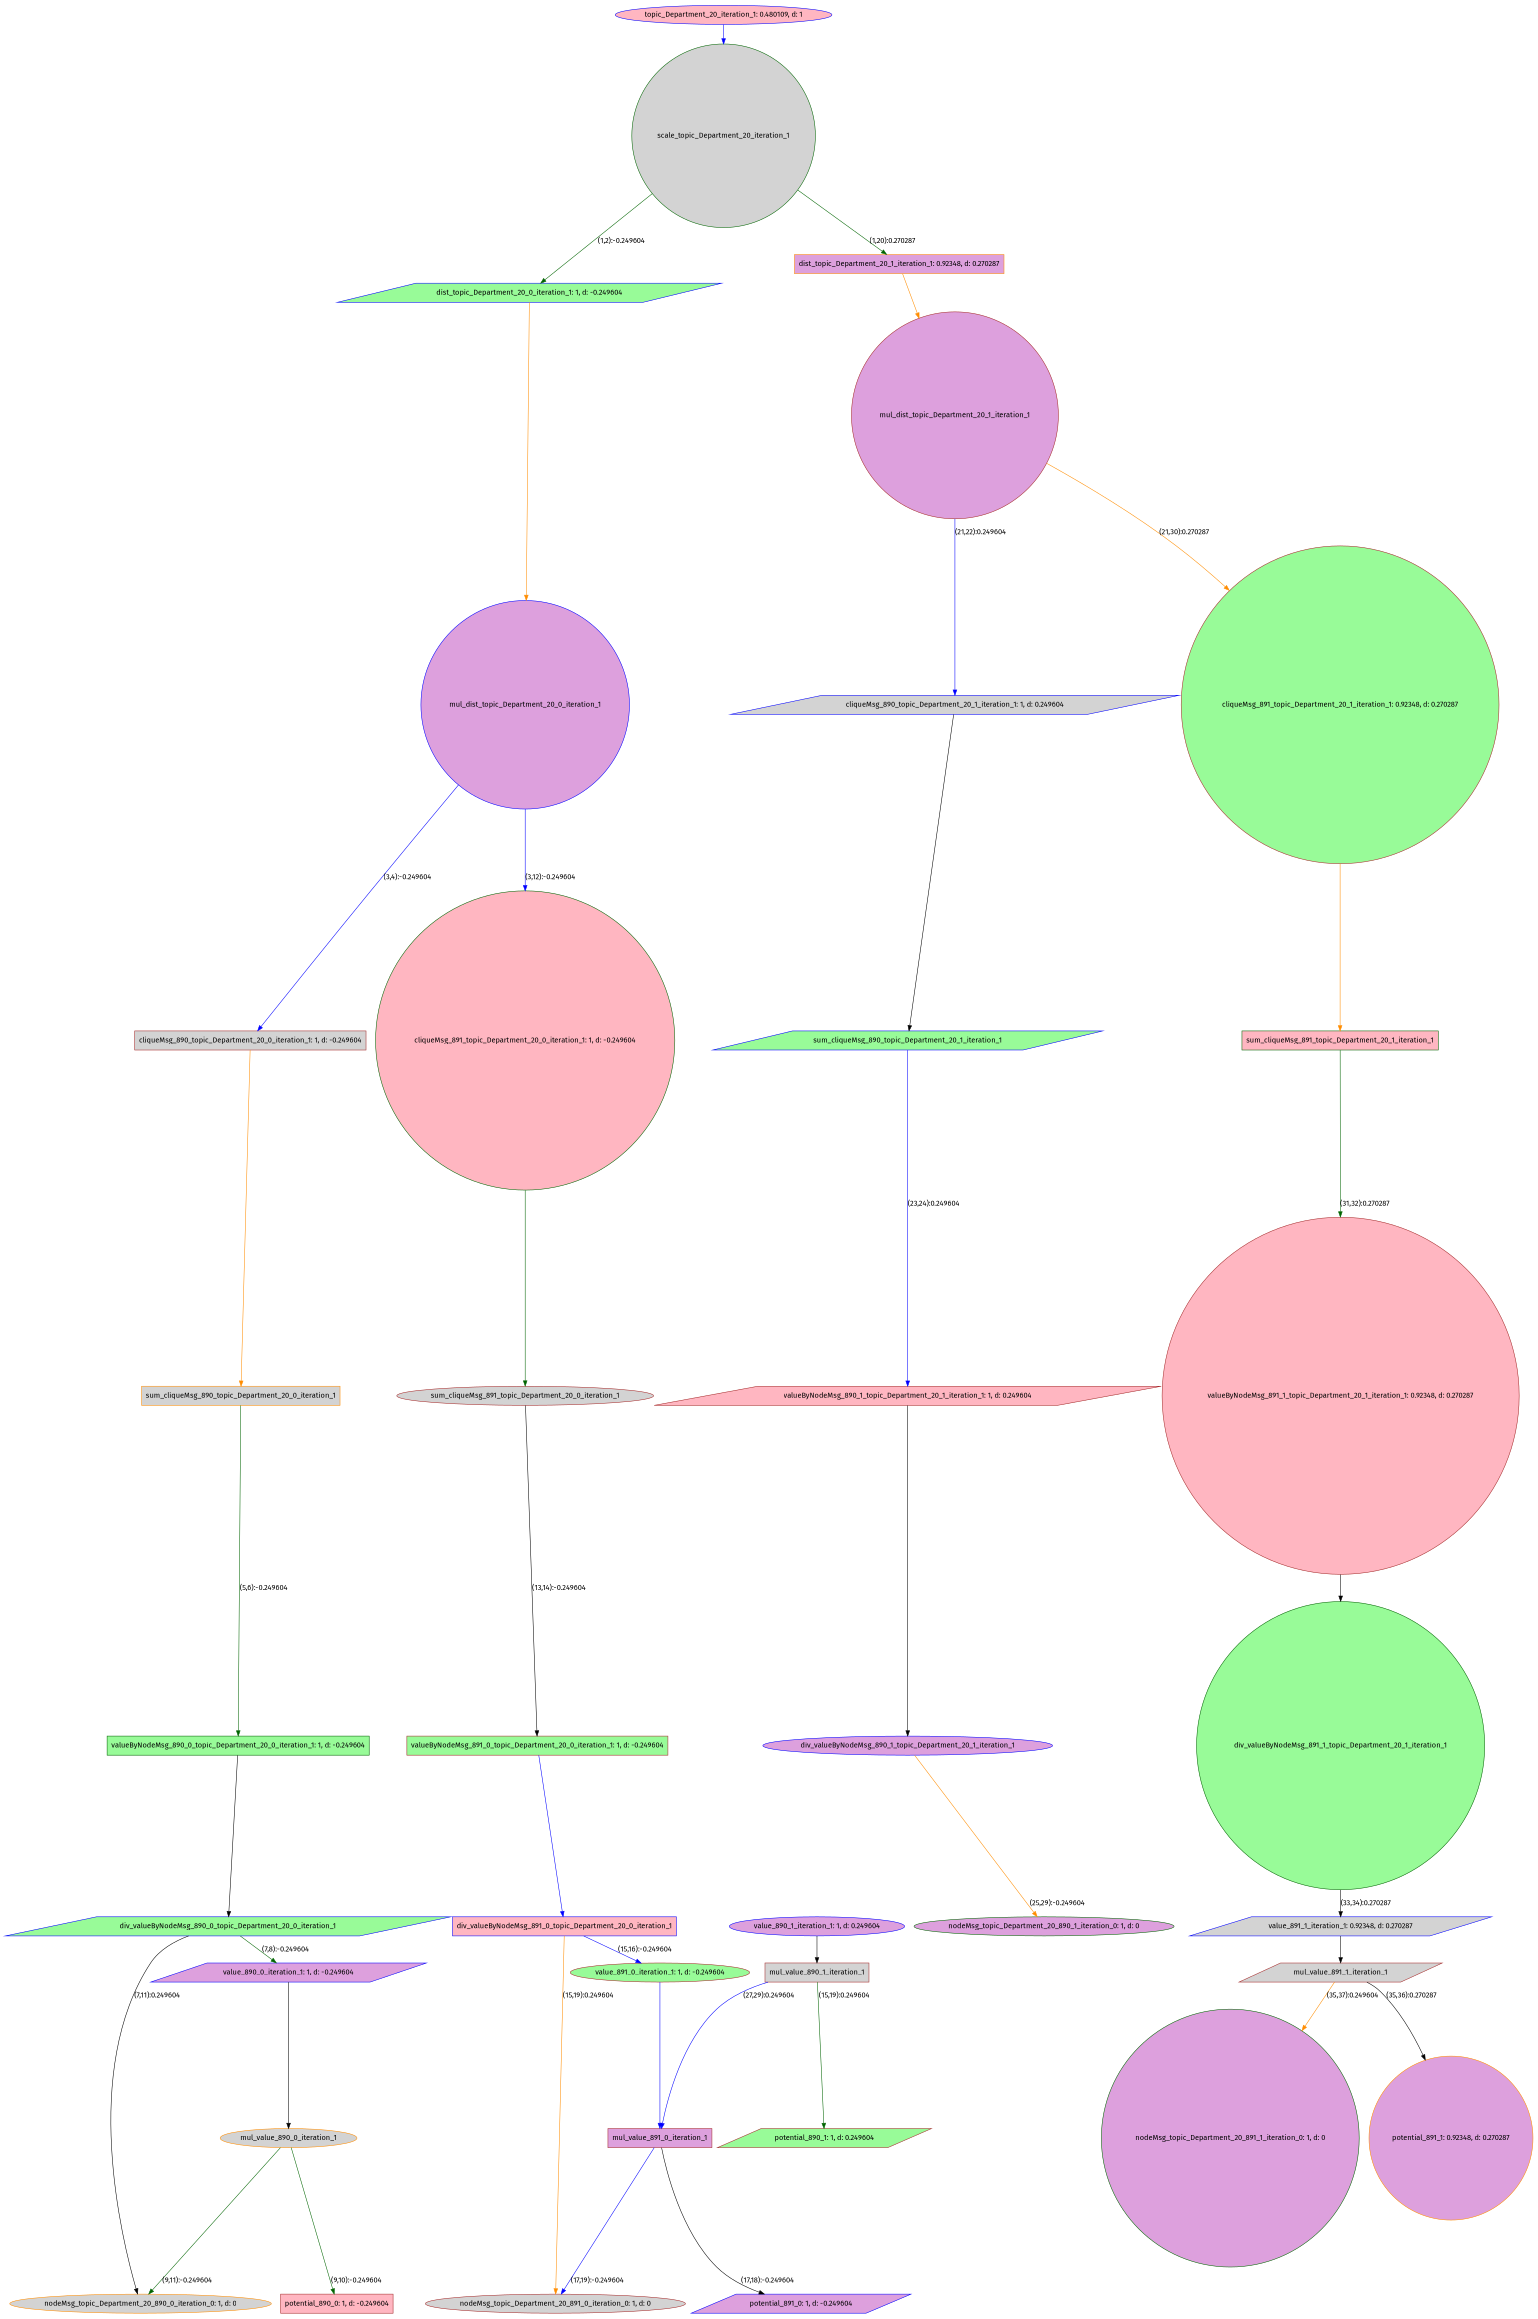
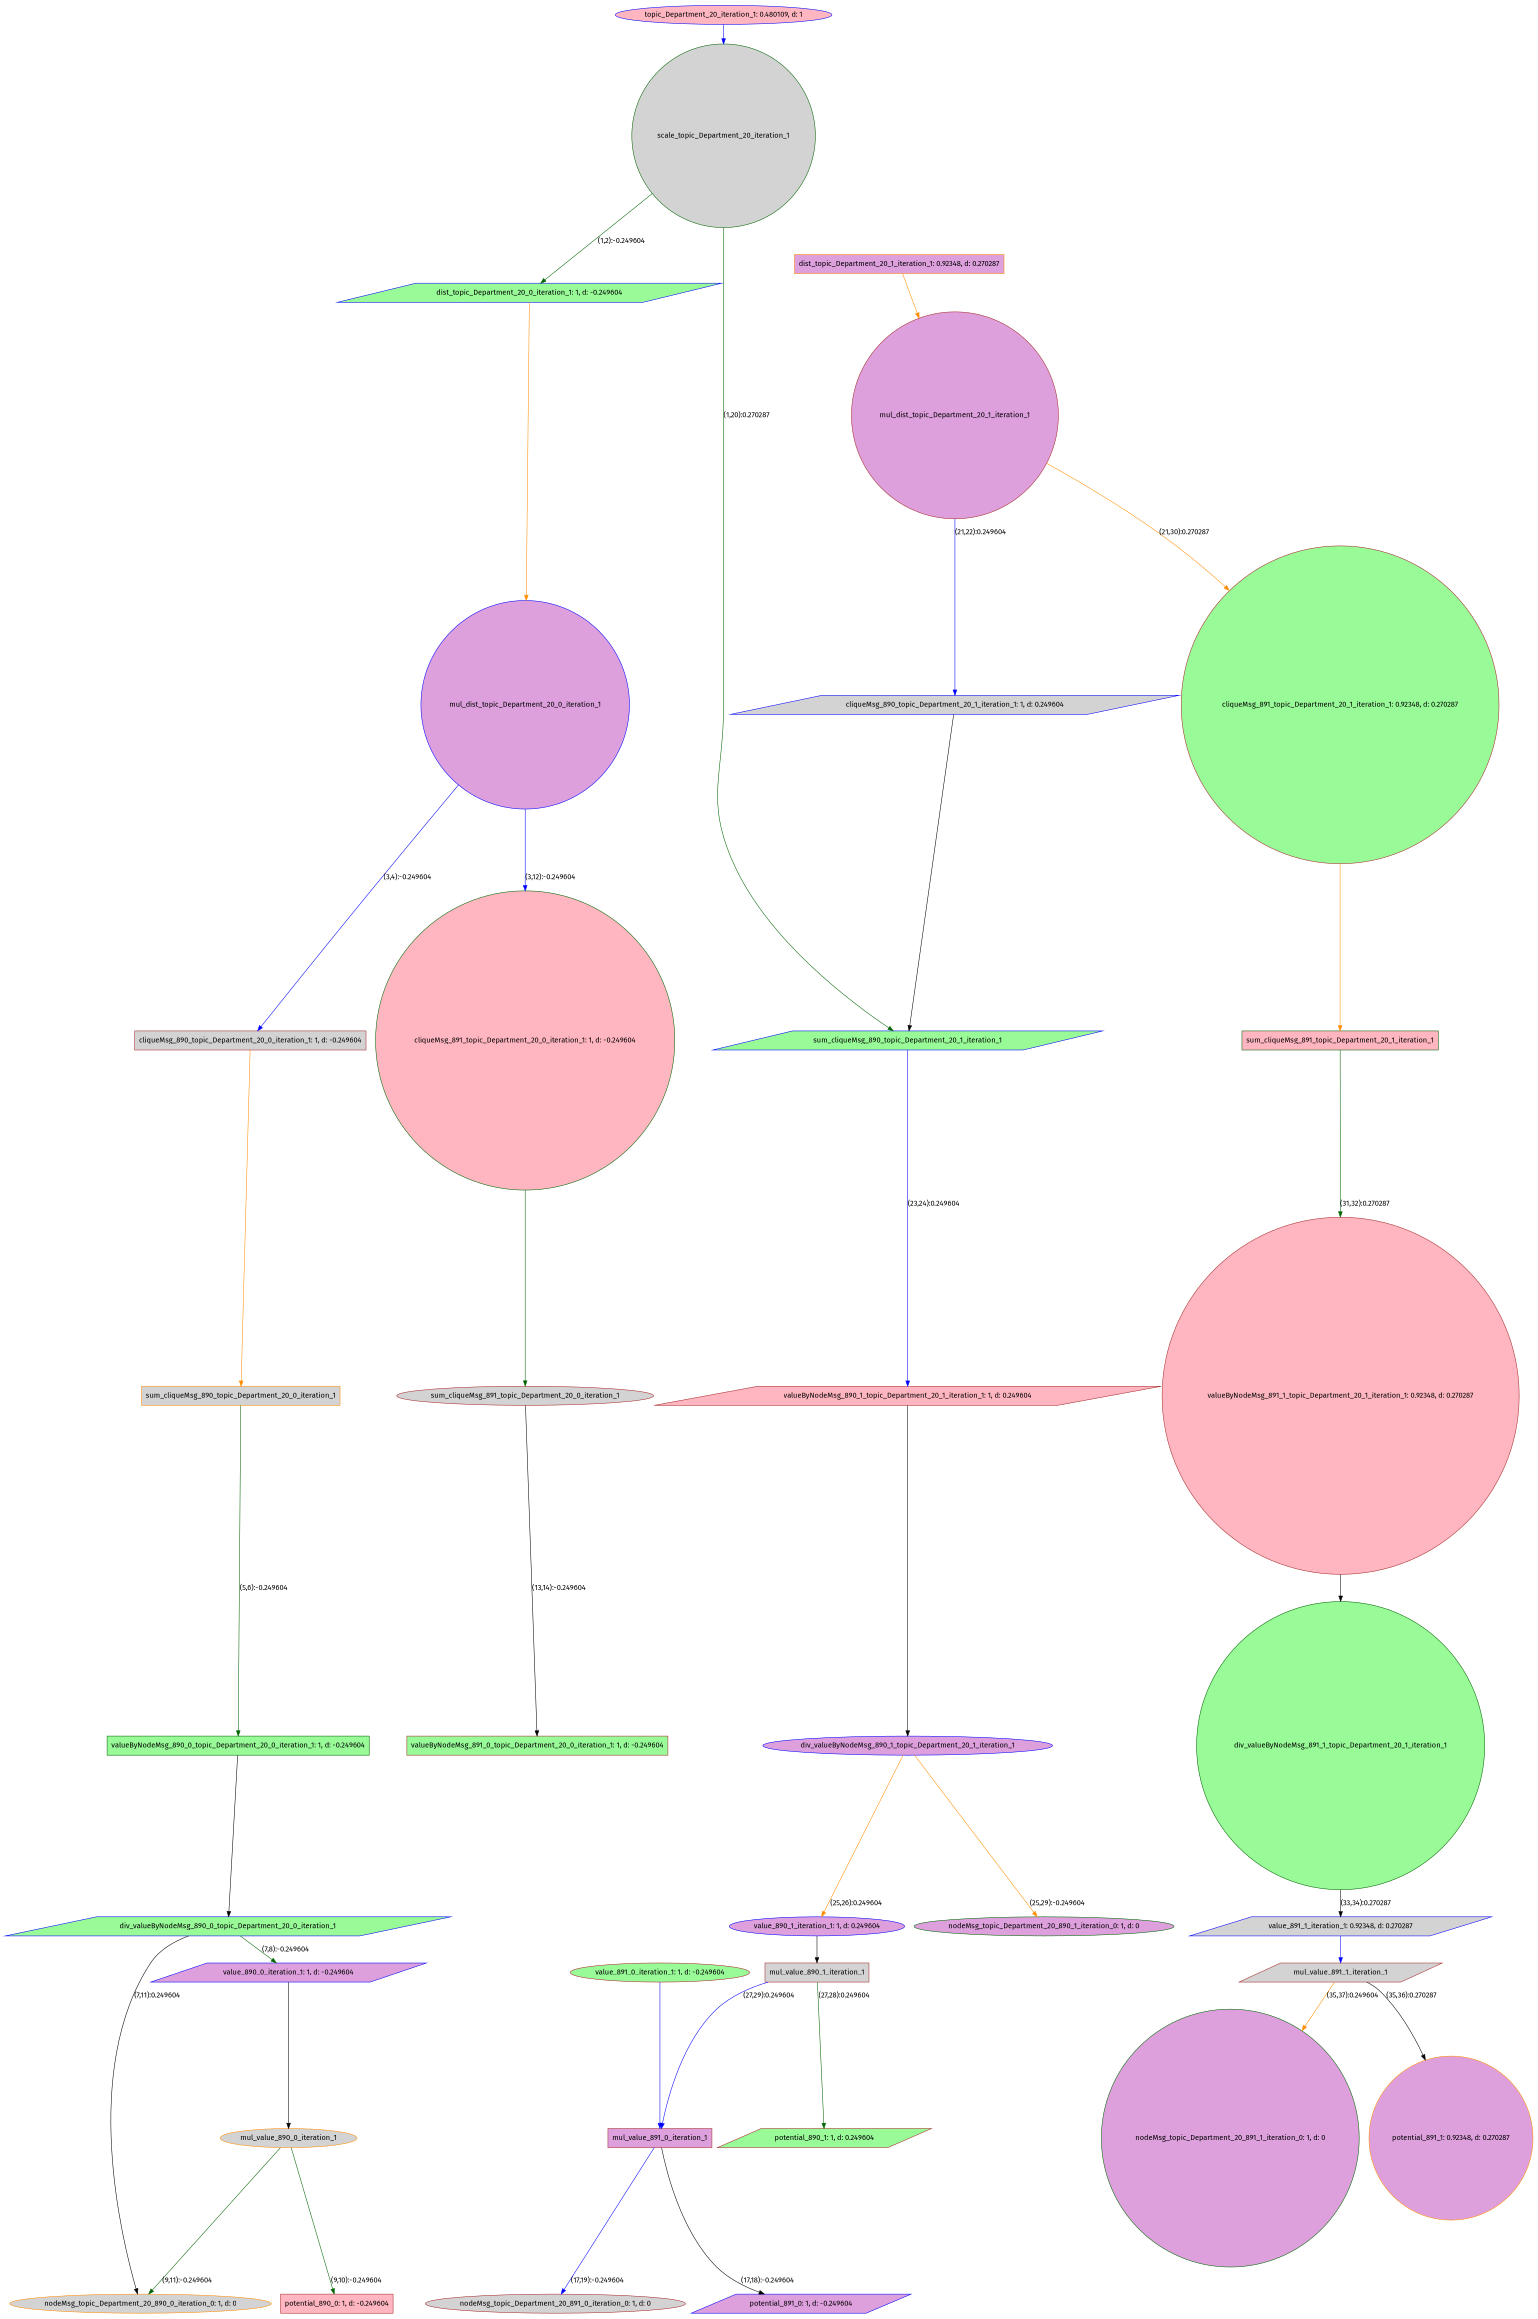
(840, 221) -> (724, 661)
none -> (864, 1834)
(564, 1926) -> none
(1341, 1947) -> (1341, 1947)
(844, 1996) -> (844, 1996)
